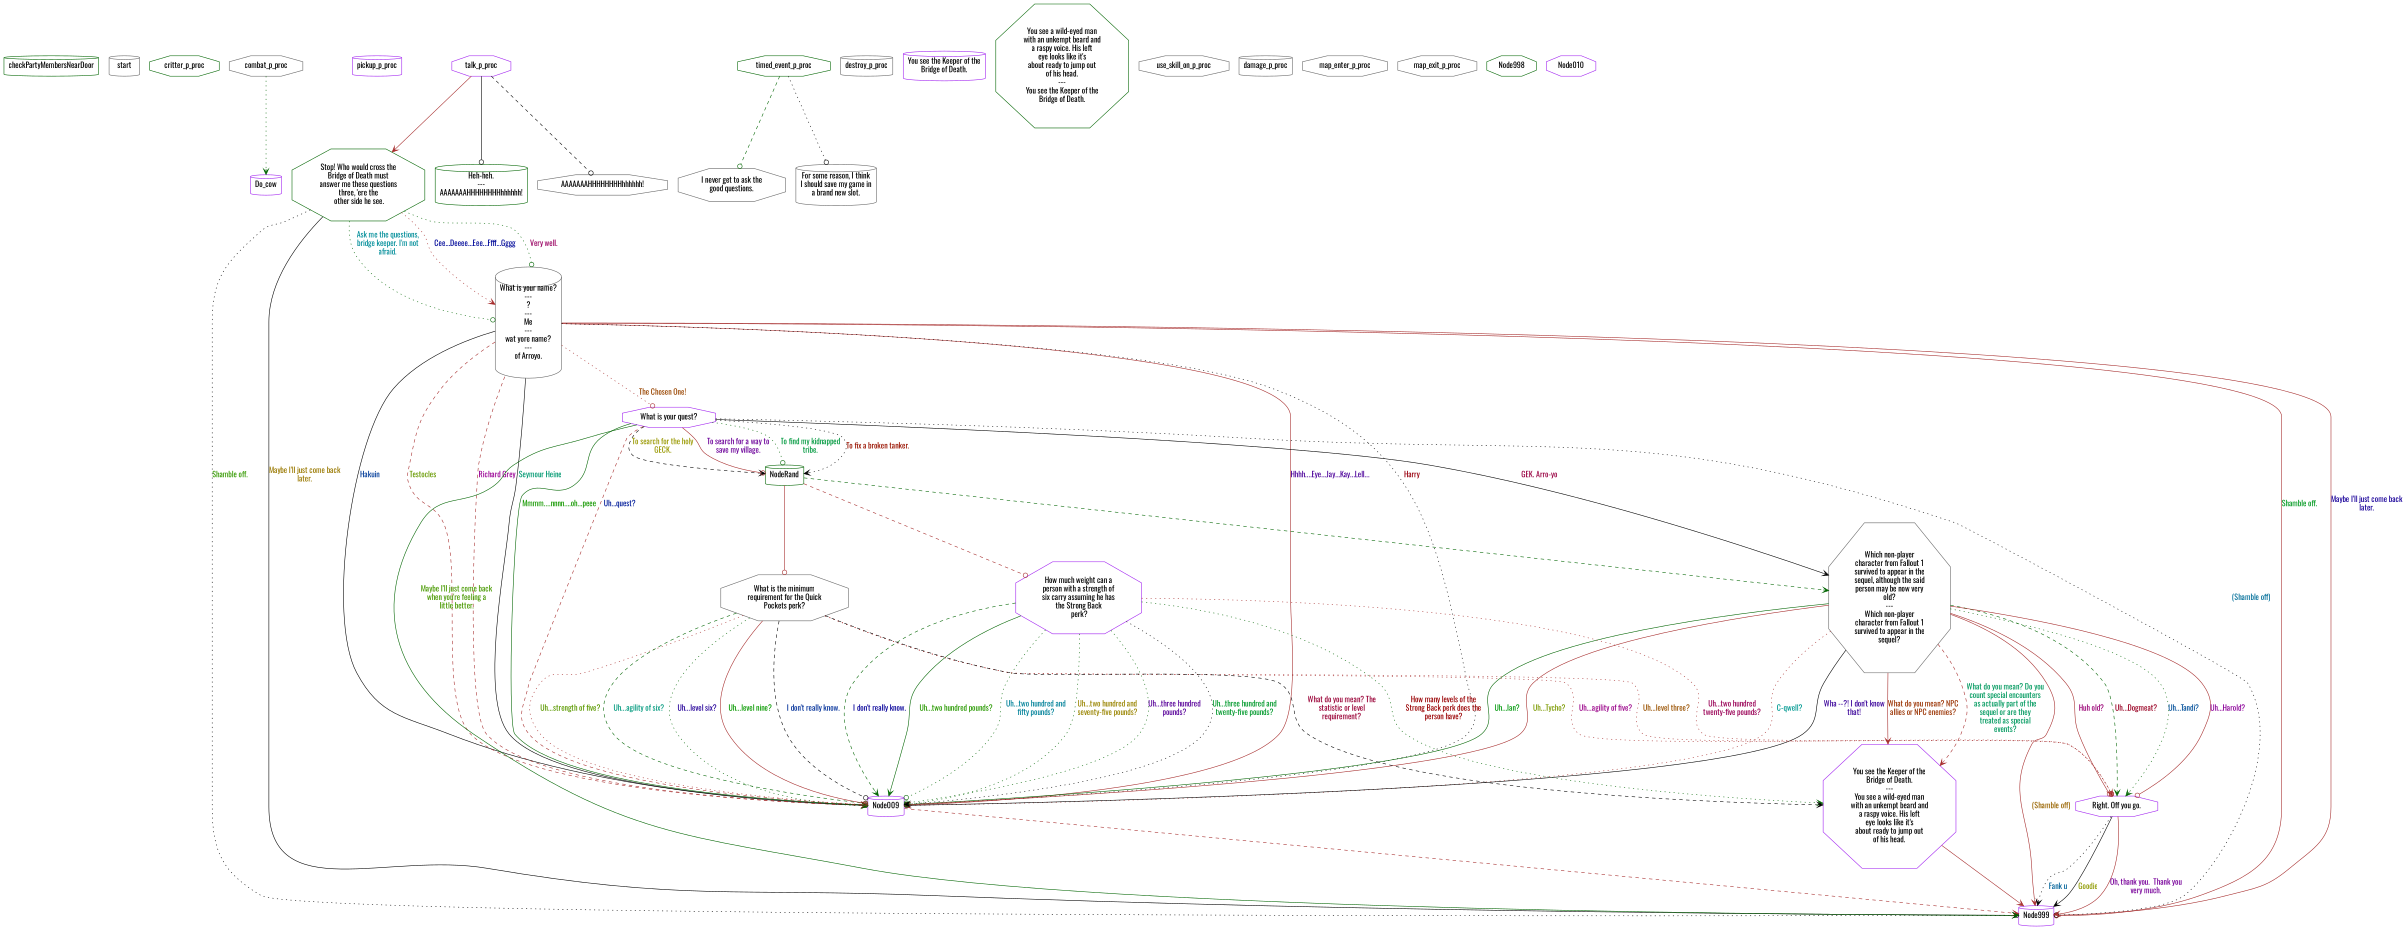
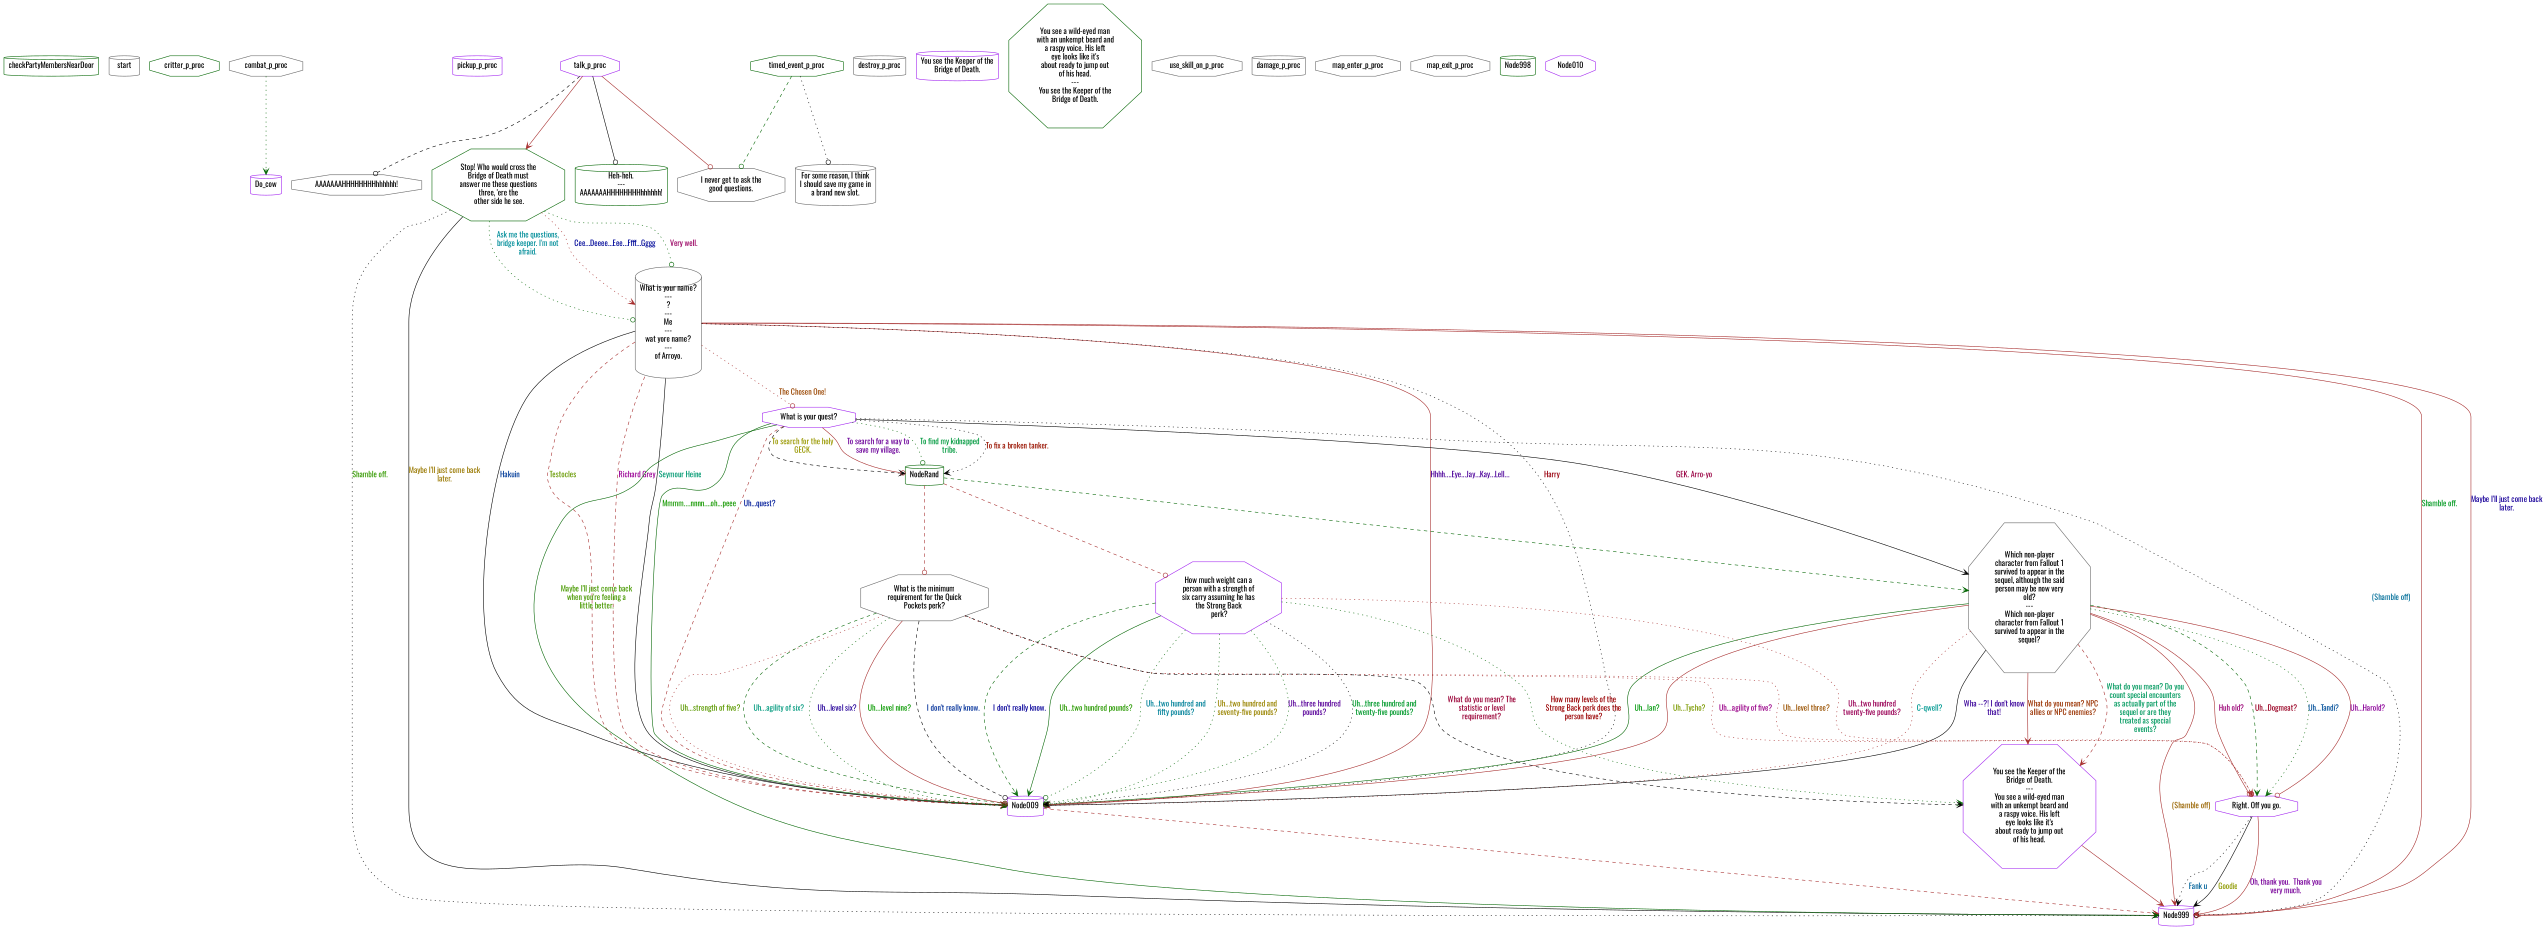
(1512, 66) -> (1518, 66)
none -> (655, 121)
(785, 528) -> (925, 528)
